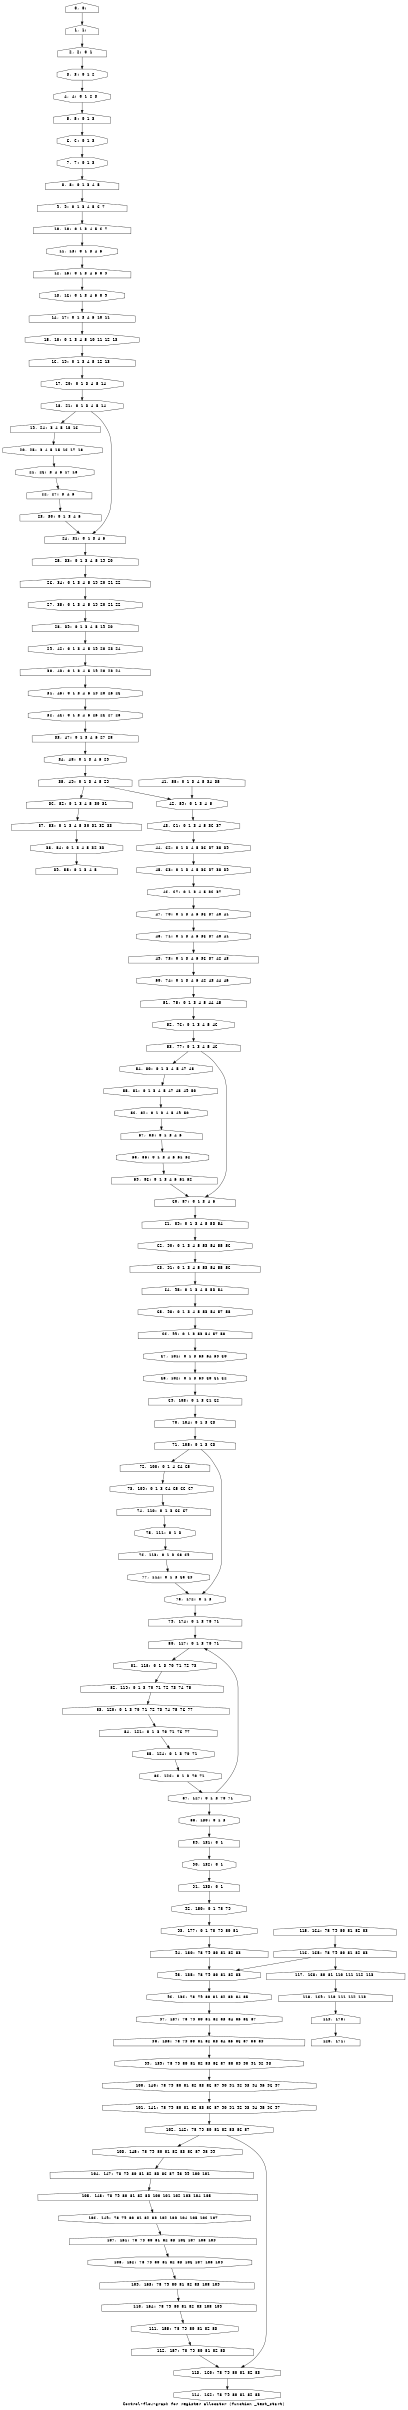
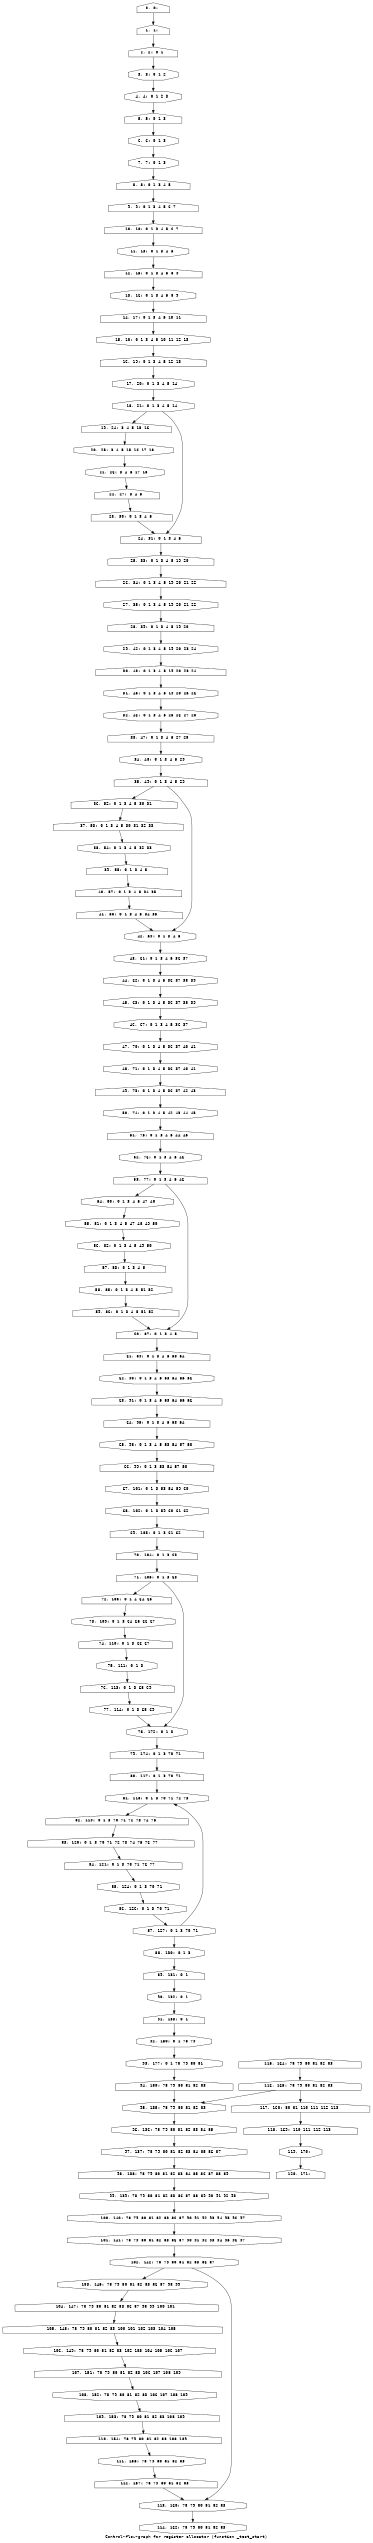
none -> (129, 892)
(238, 1718) -> (203, 1863)
(336, 2019) -> (301, 2152)
